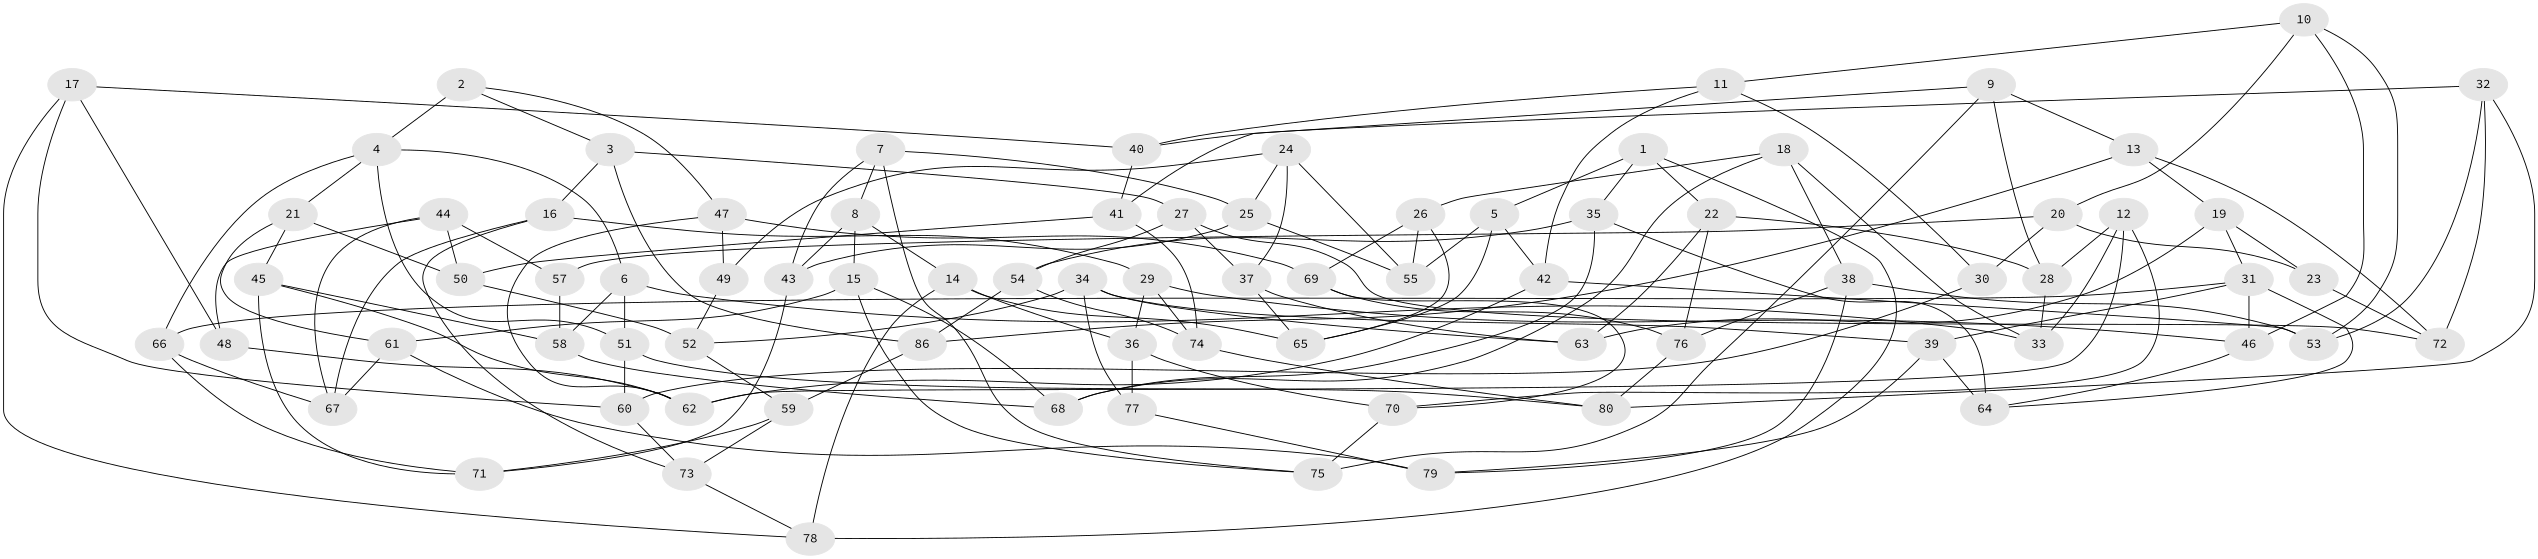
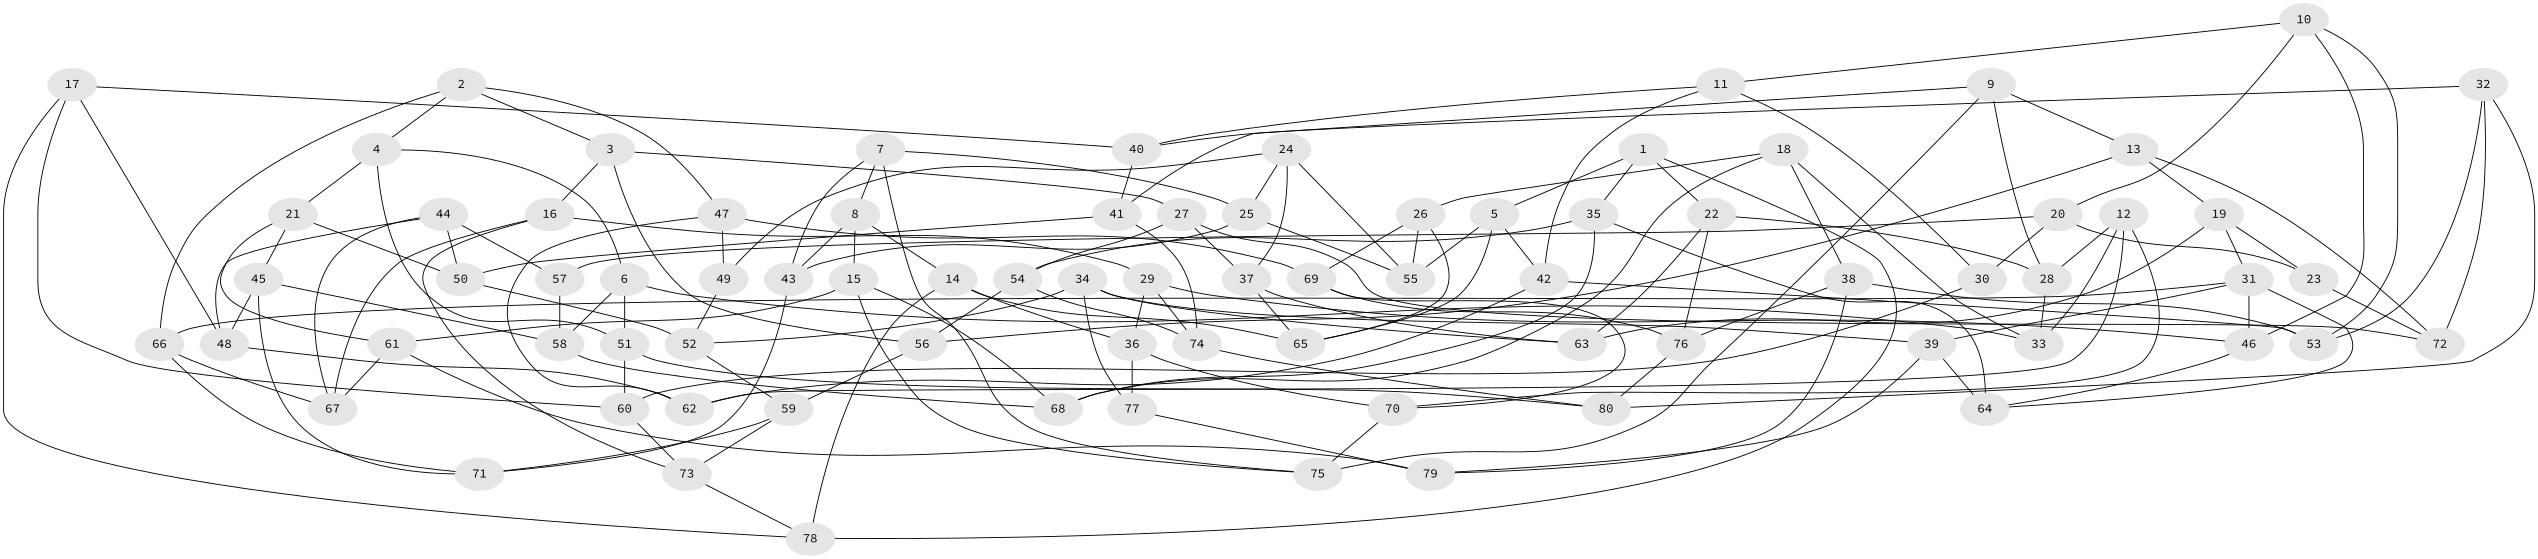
(239, 218) -> (262, 172)
(922, 344) -> (922, 344)
(483, 355) -> (241, 314)
